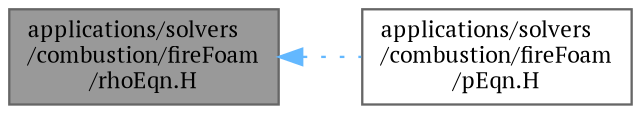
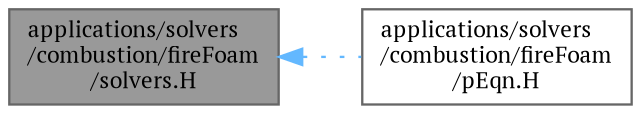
(144, 57) -> (144, 57)
